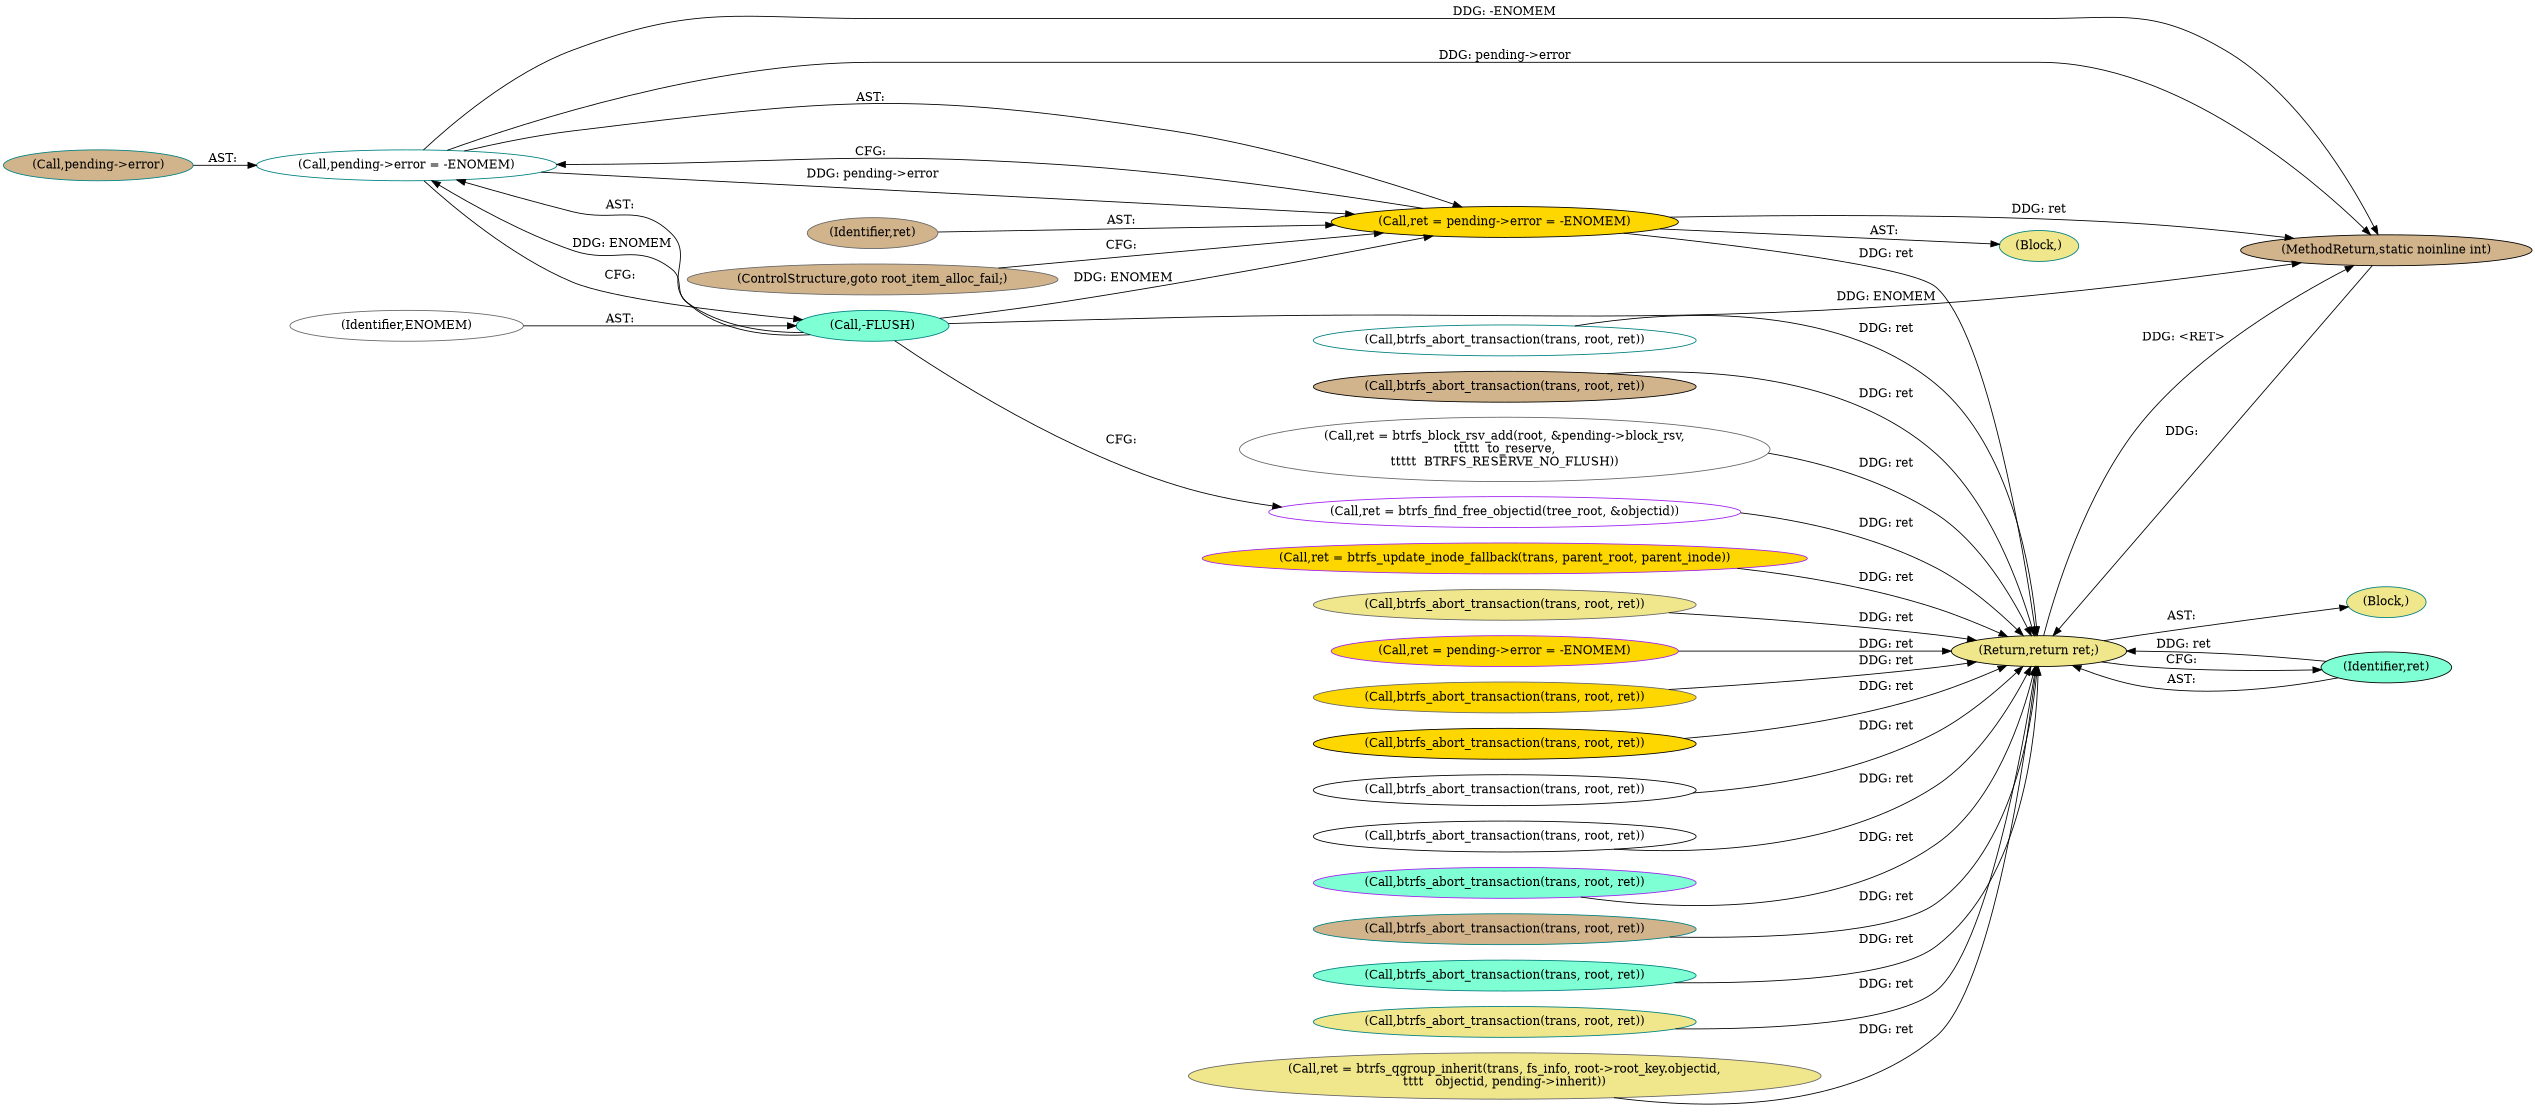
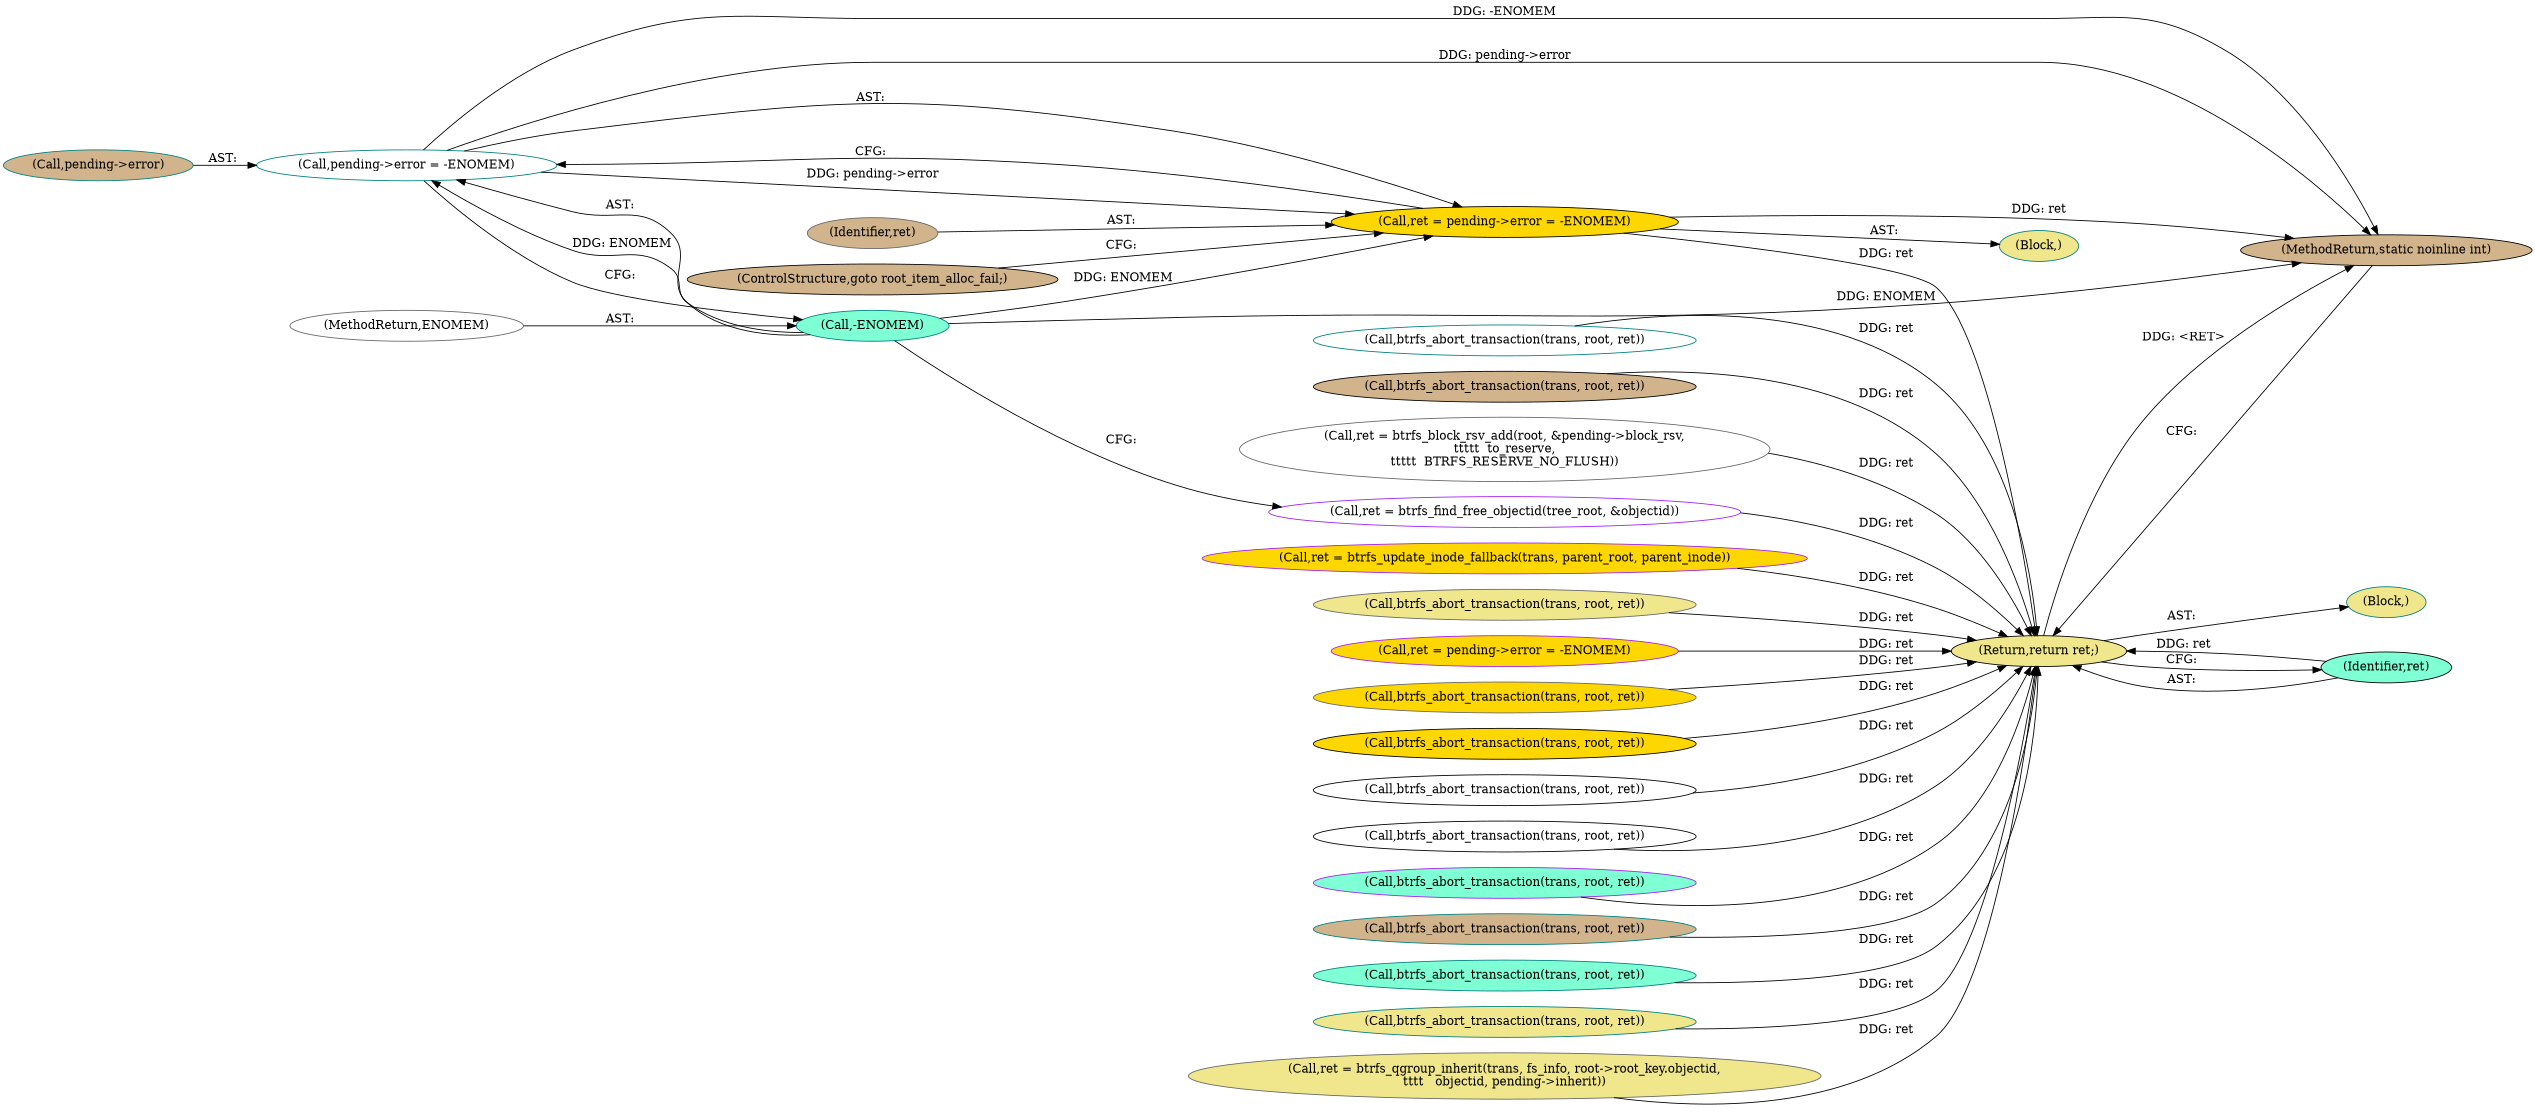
(873, 279) -> (873, 279)
(407, 326) -> (407, 326)
(873, 326) -> (873, 326)
(2184, 432) -> (2184, 432)
